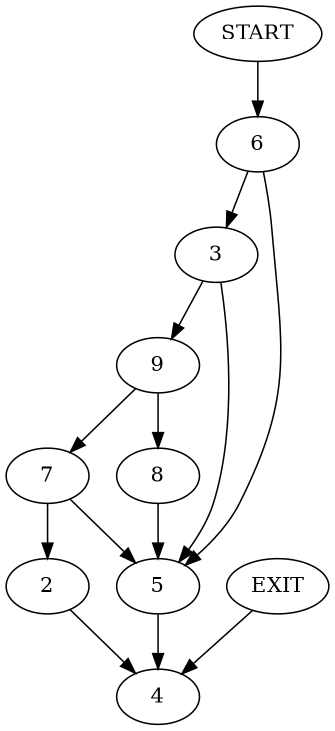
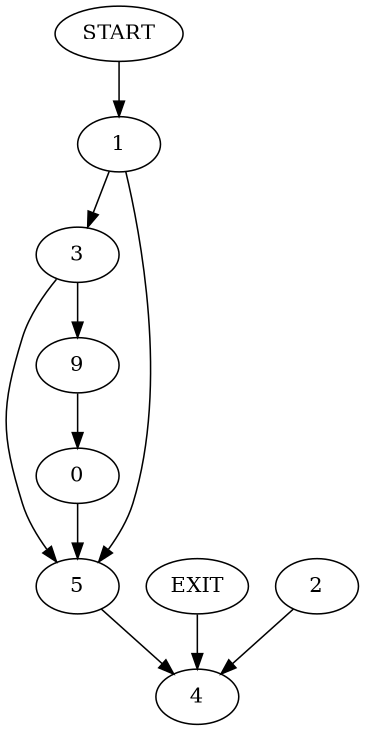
(258, 144) -> (119, 144)
(48, 476) -> none
(158, 476) -> (78, 476)
